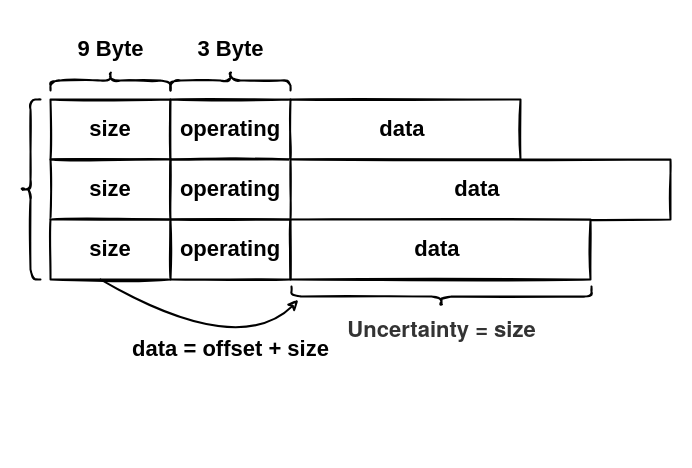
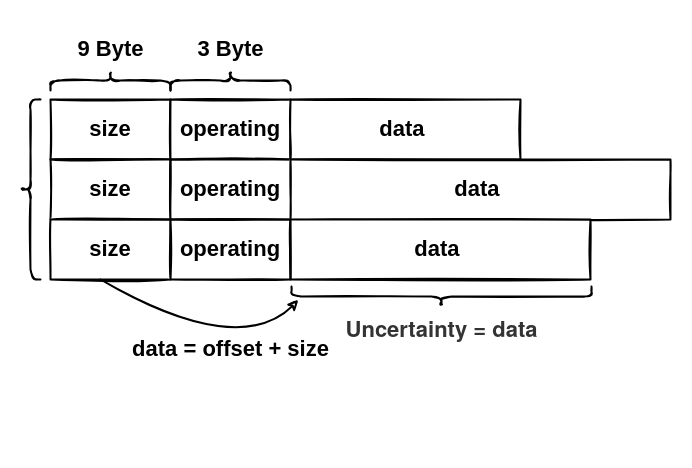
(442, 330) -> (442, 330)
